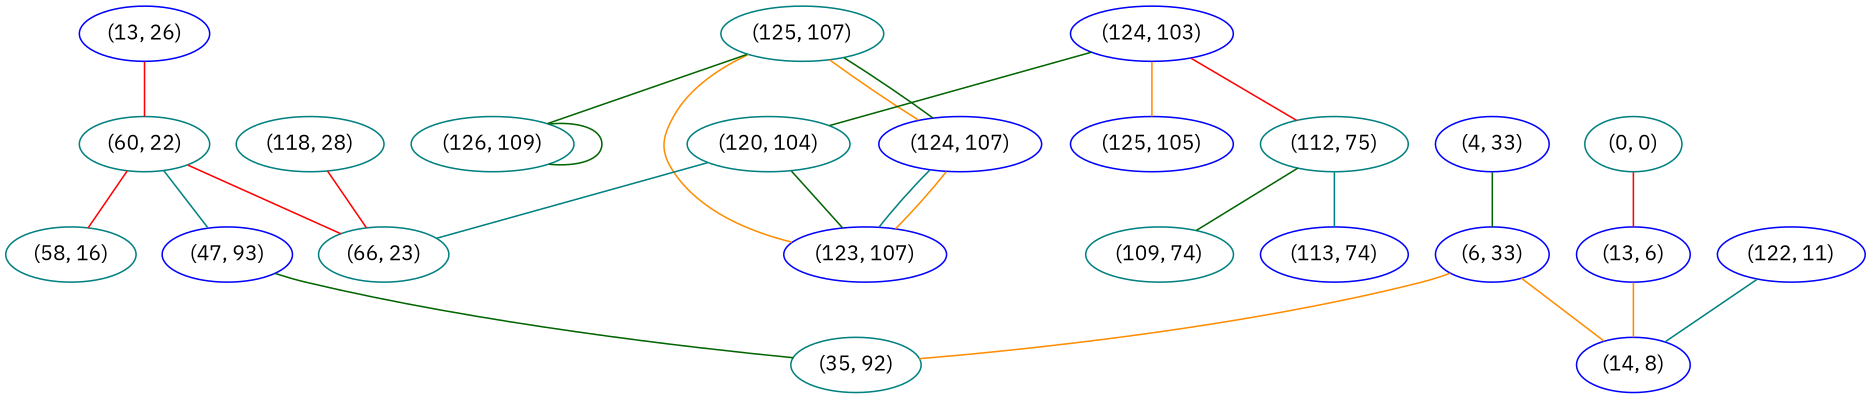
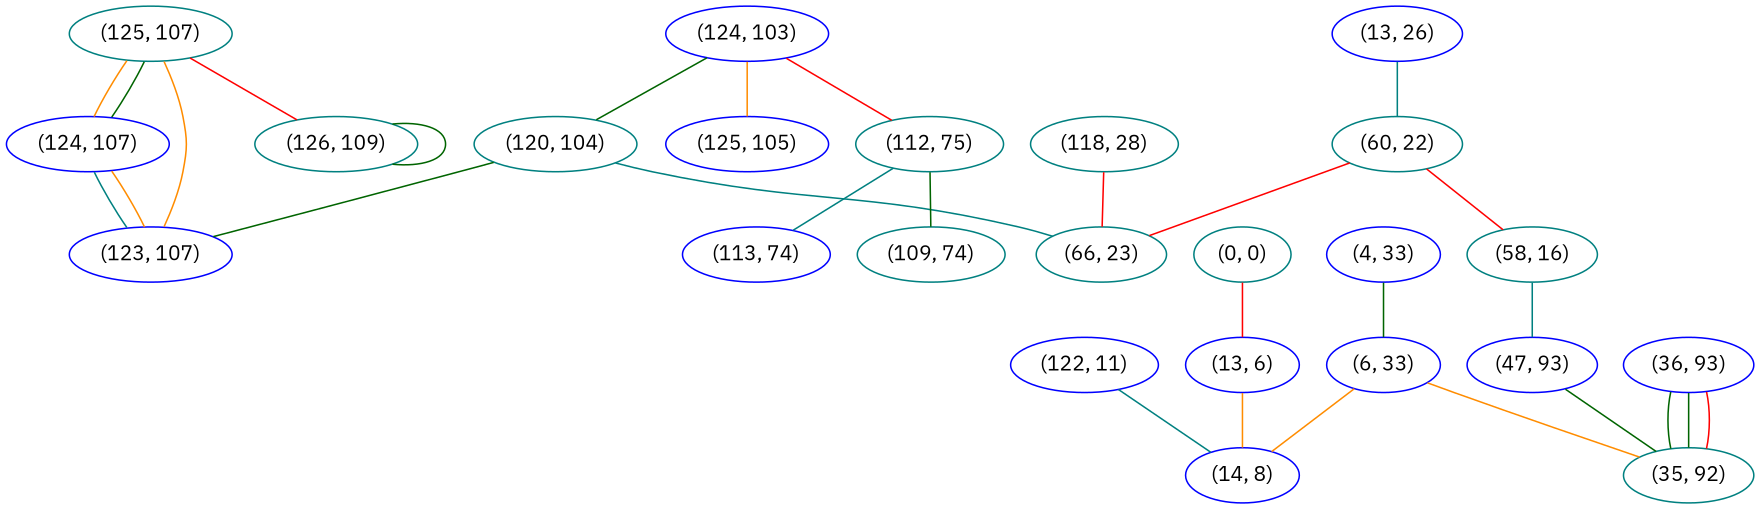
(145, 89) -> (1397, 89)
(647, 89) -> (244, 89)
(186, 199) -> (1532, 310)
none -> (1689, 365)
